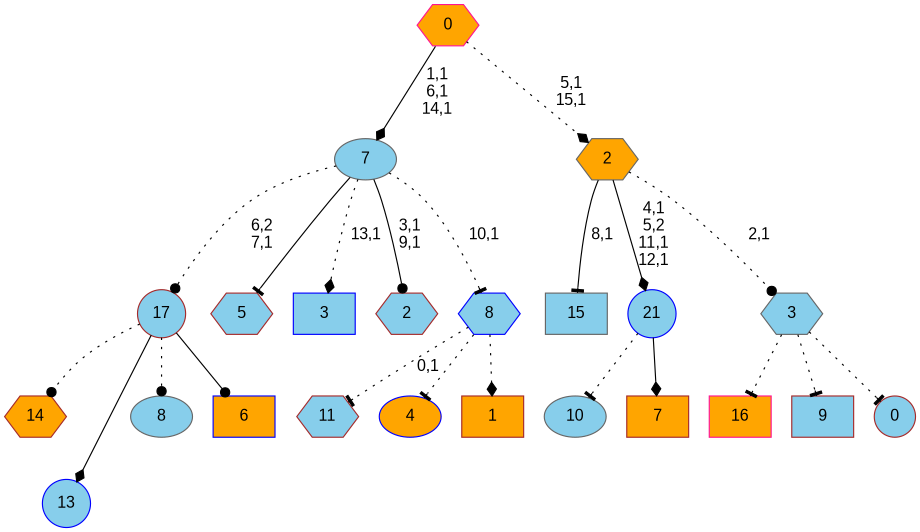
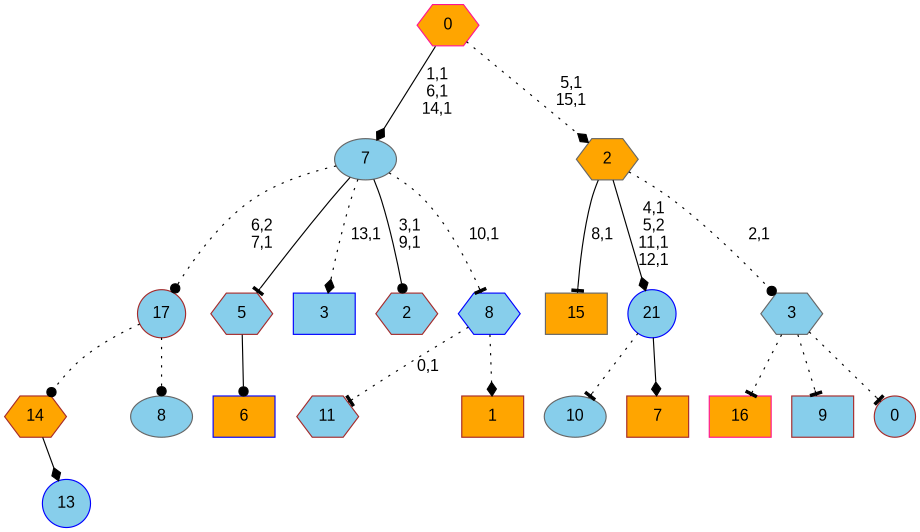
(576, 314) -> (576, 314)
(199, 361) -> (243, 361)
(117, 402) -> (48, 453)
(410, 417) -> none
